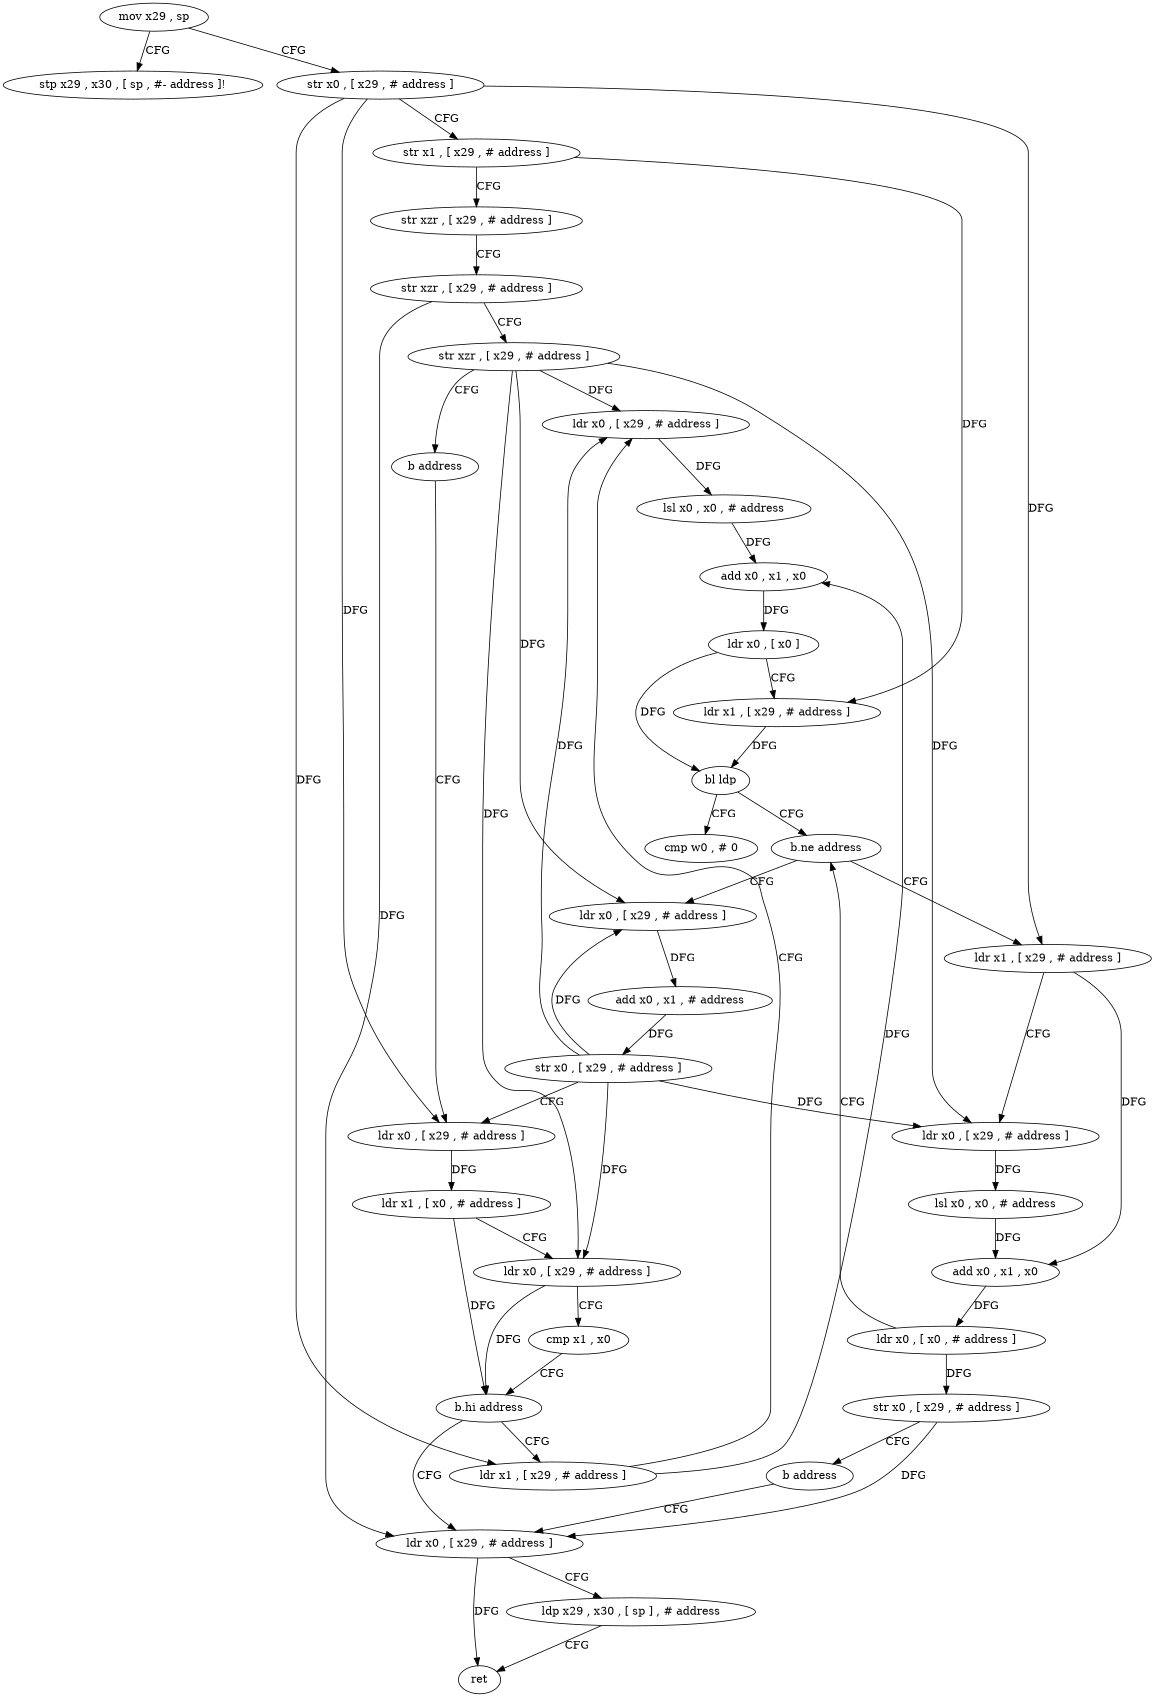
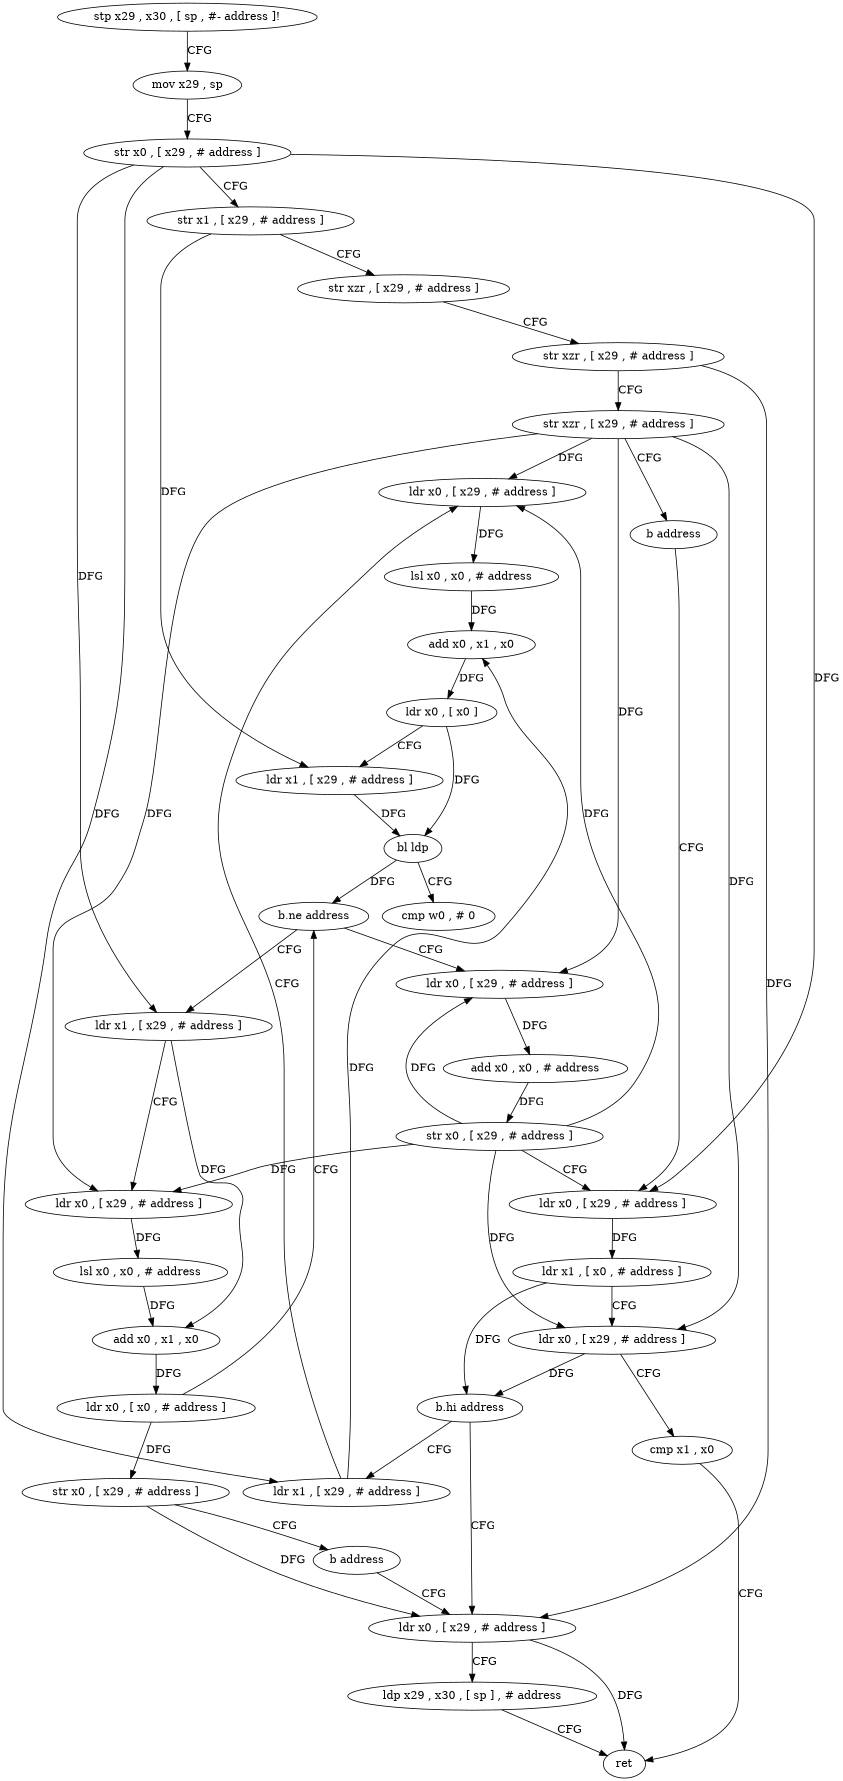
(145, 47) -> (187, 47)
(792, 815) -> (383, 882)
(680, 1001) -> (535, 1069)
(537, 1372) -> (738, 1631)
